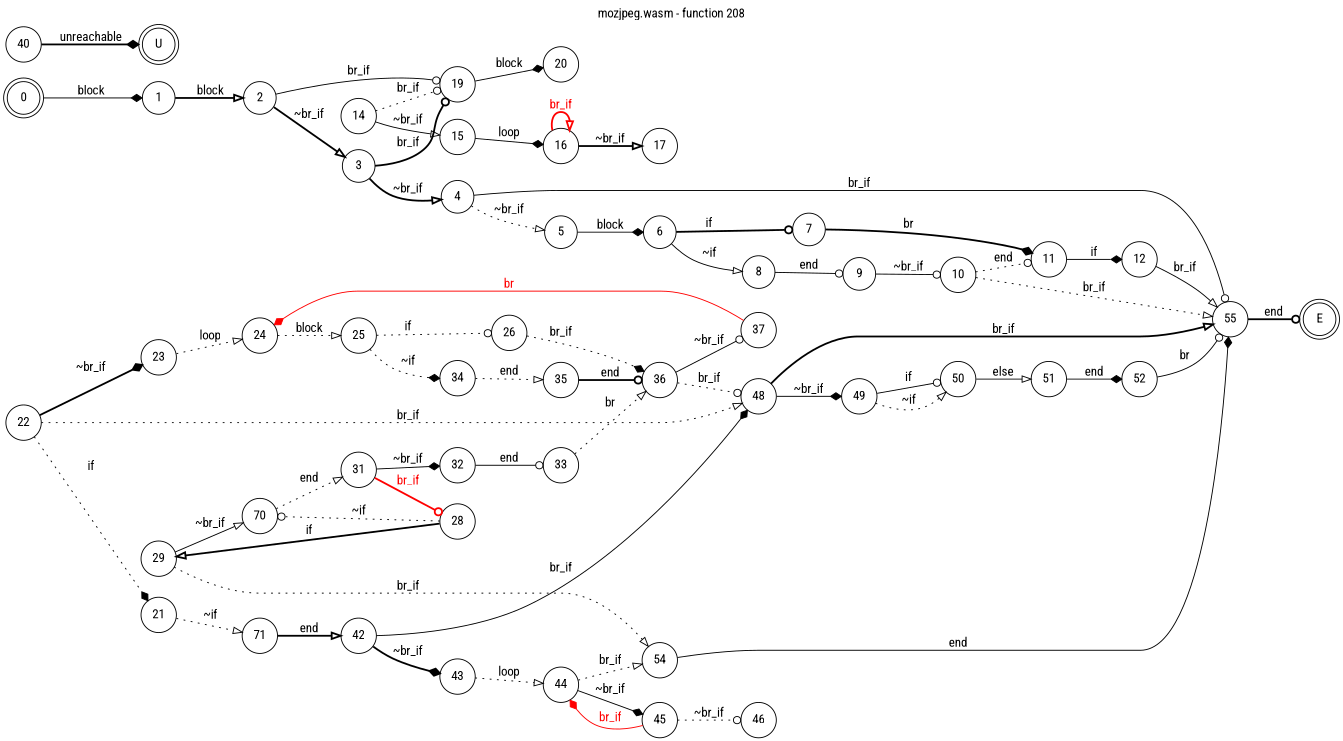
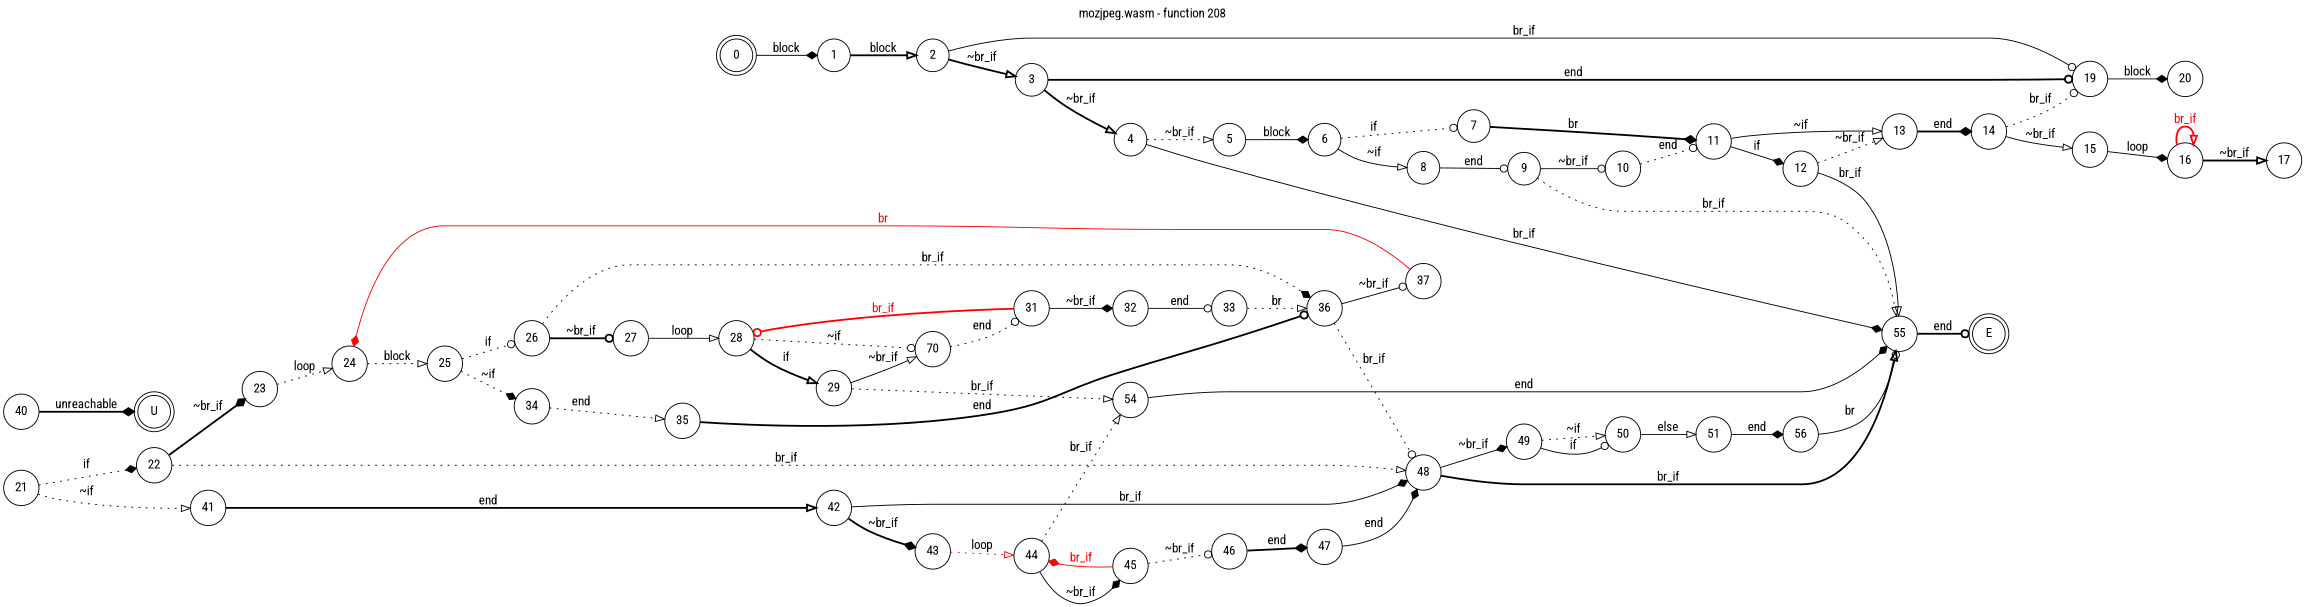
none -> (1900, 132)
(408, 143) -> (1573, 73)
(879, 190) -> (1507, 241)
(730, 231) -> (1395, 133)
(1090, 296) -> (1739, 211)
none -> (631, 338)
(1140, 379) -> (1801, 434)
(305, 495) -> (982, 339)
(88, 514) -> (82, 478)
none -> (1325, 547)
(260, 636) -> (208, 508)
(505, 680) -> (978, 553)
